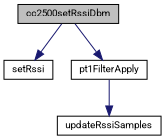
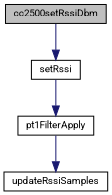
(86, 38) -> (56, 93)
